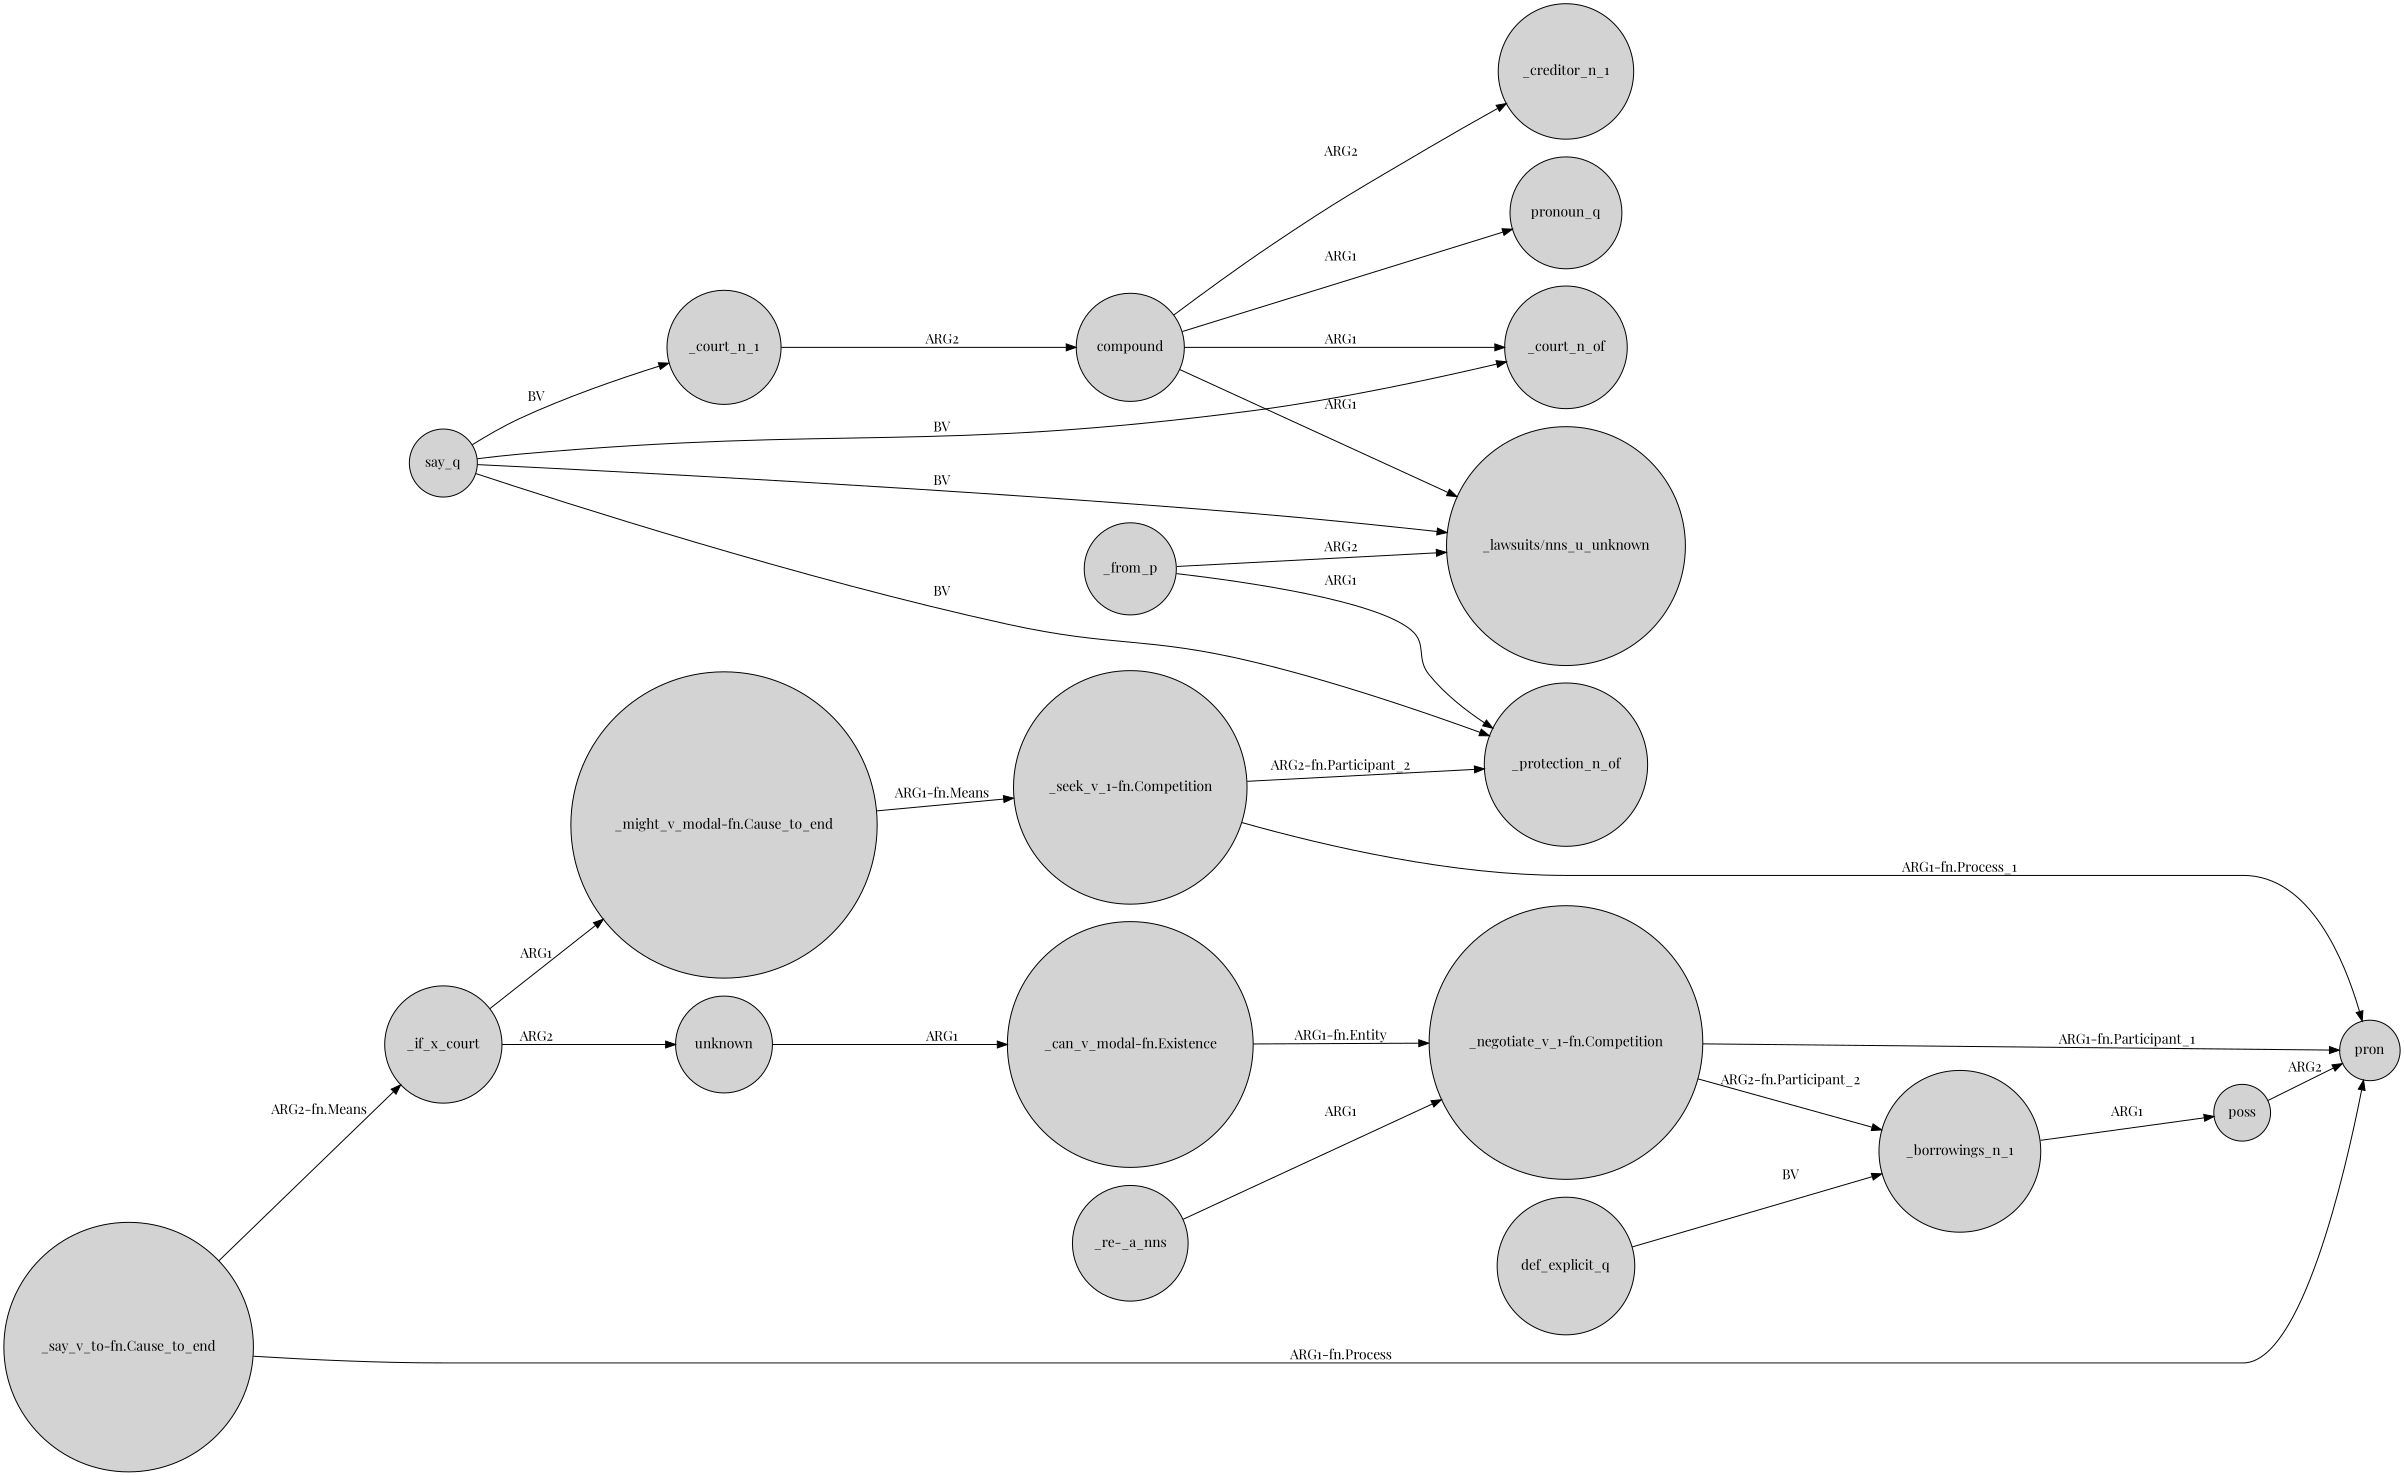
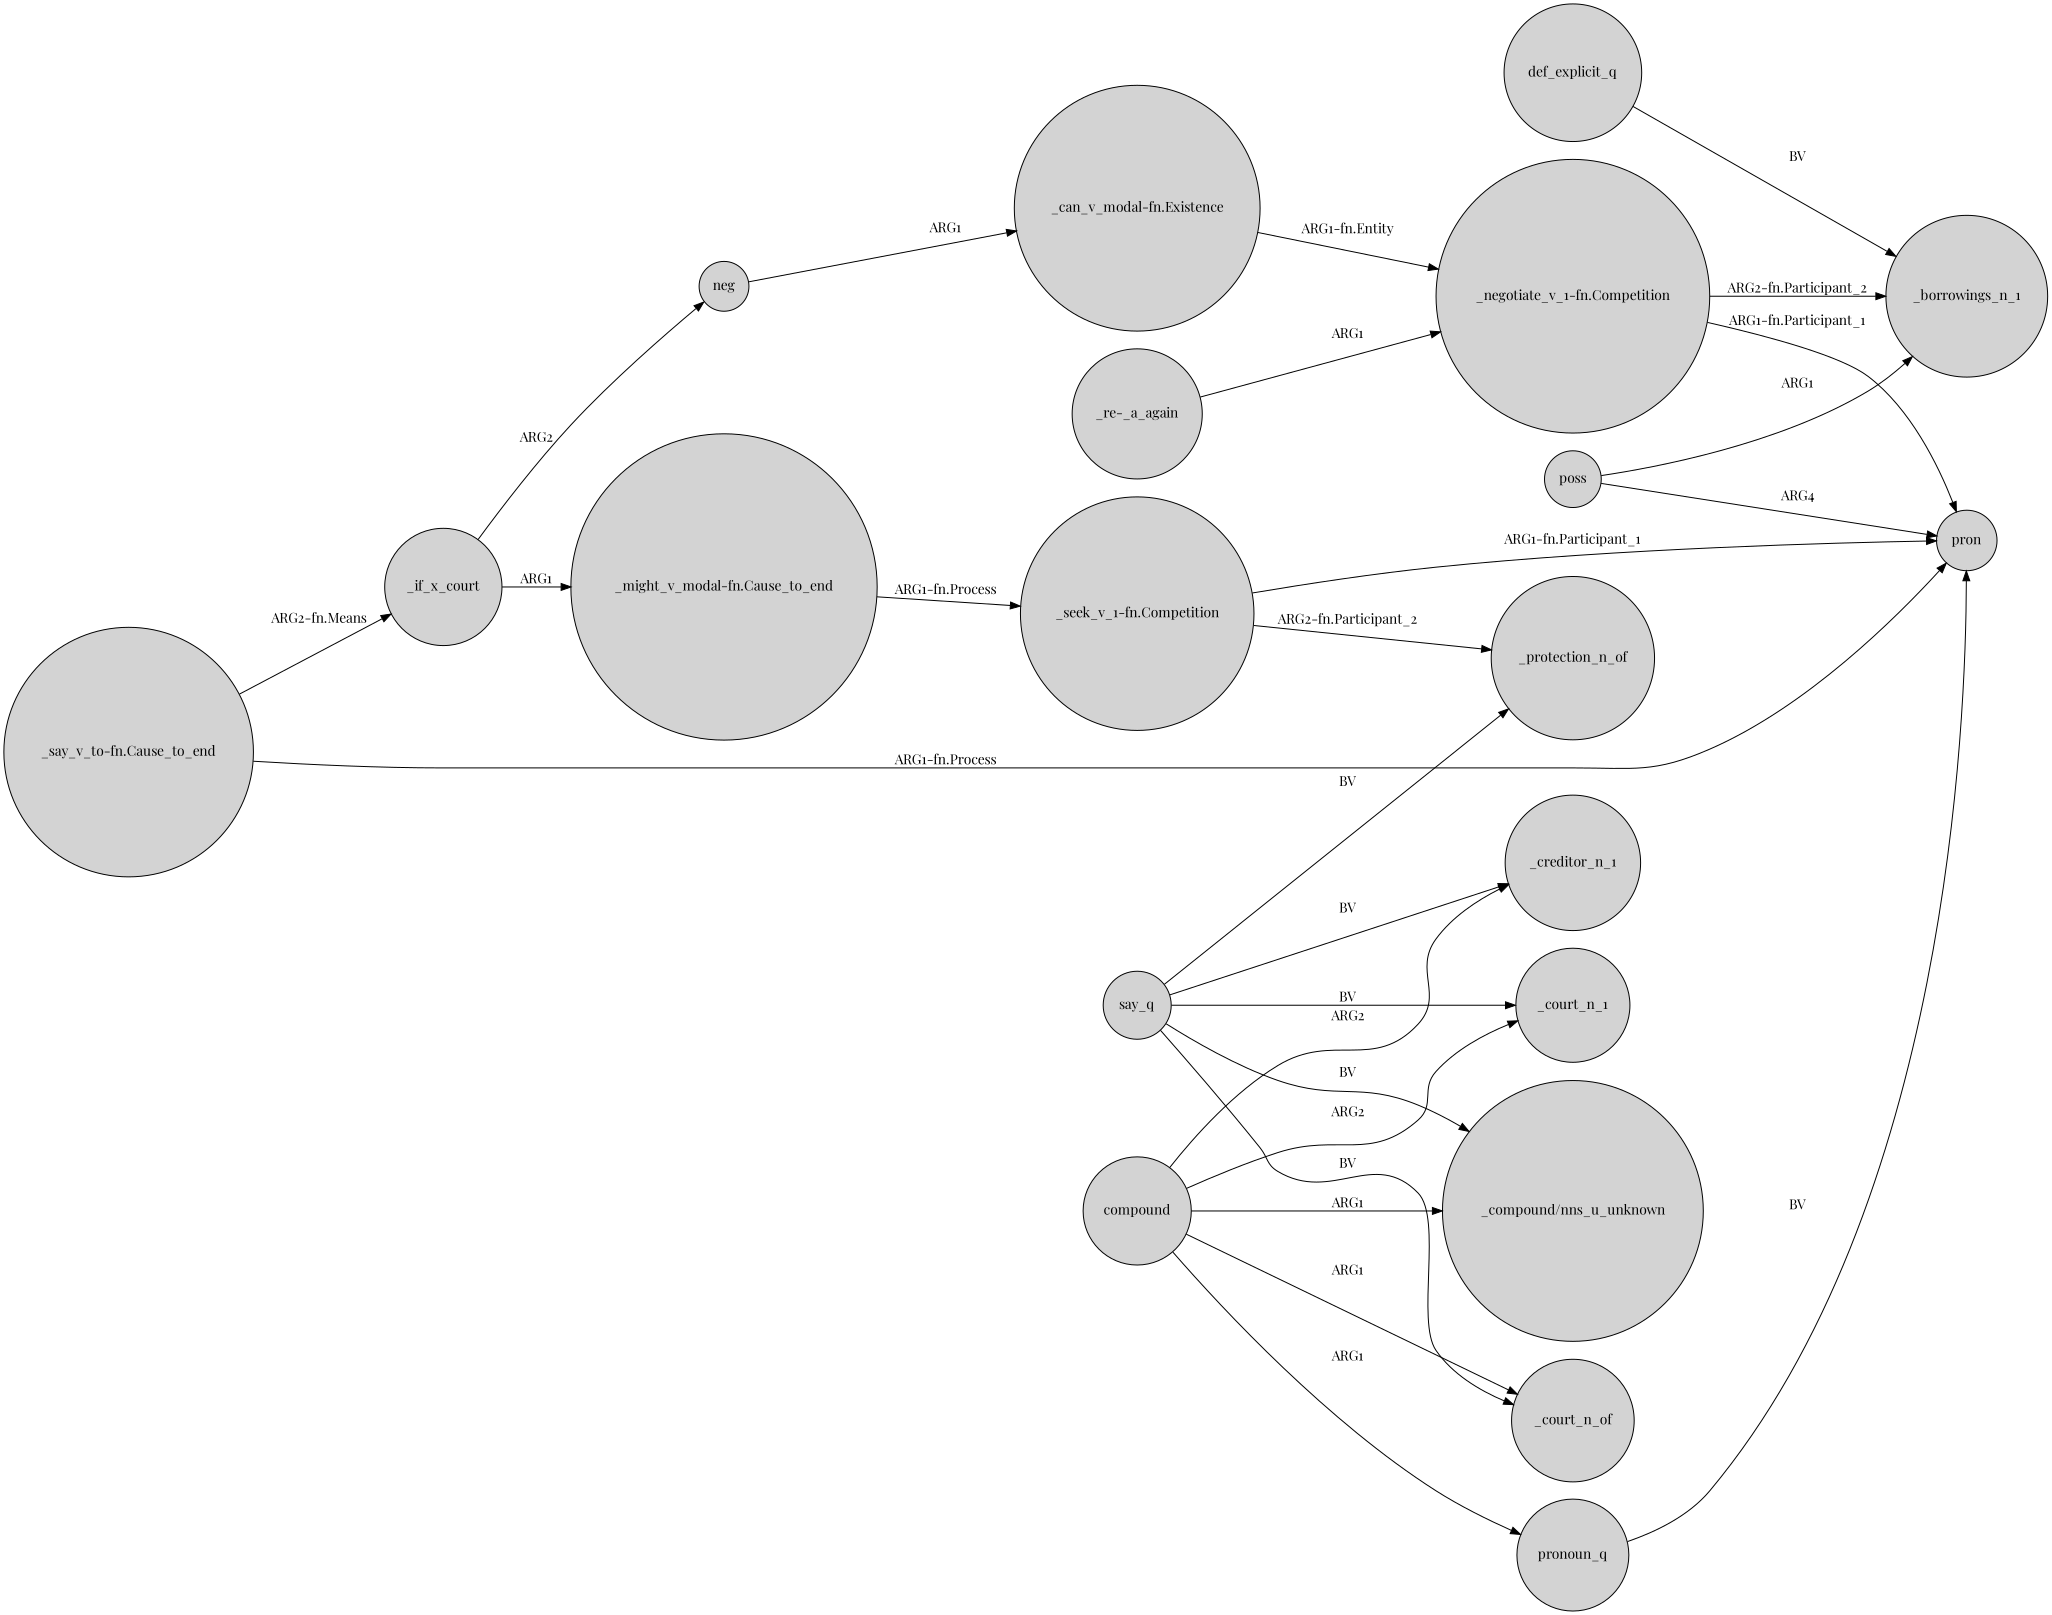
(924, 347) -> (1372, 1143)
(1566, 546) -> (1573, 1211)
(1130, 569) -> none
(942, 794) -> (946, 590)
(1960, 868) -> (1573, 540)
none -> (1334, 941)
(724, 1044) -> (724, 286)
(2305, 1068) -> (1798, 497)
none -> (1898, 1105)
(2122, 1129) -> (1761, 439)
(1130, 1243) -> (1137, 414)
